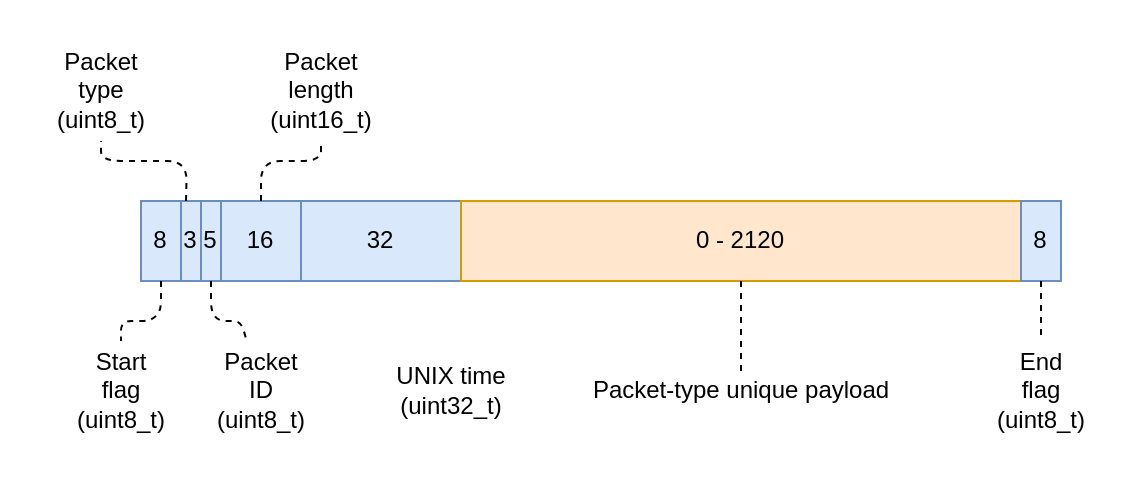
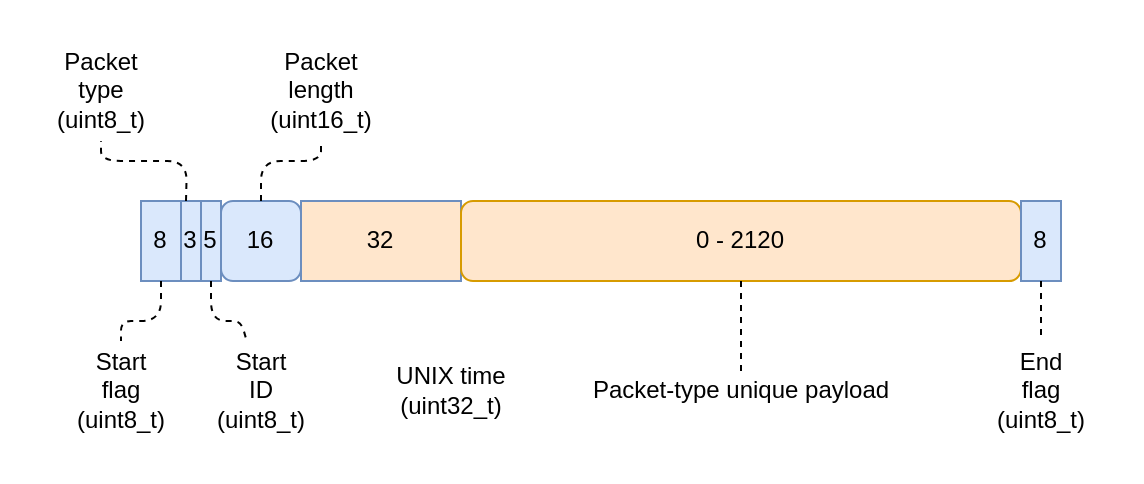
(261, 241) -> (261, 241)
(381, 241) -> (381, 241)
(741, 241) -> (741, 241)
(262, 391) -> (262, 391)
